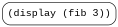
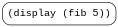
(59, 14) -> (59, 14)
